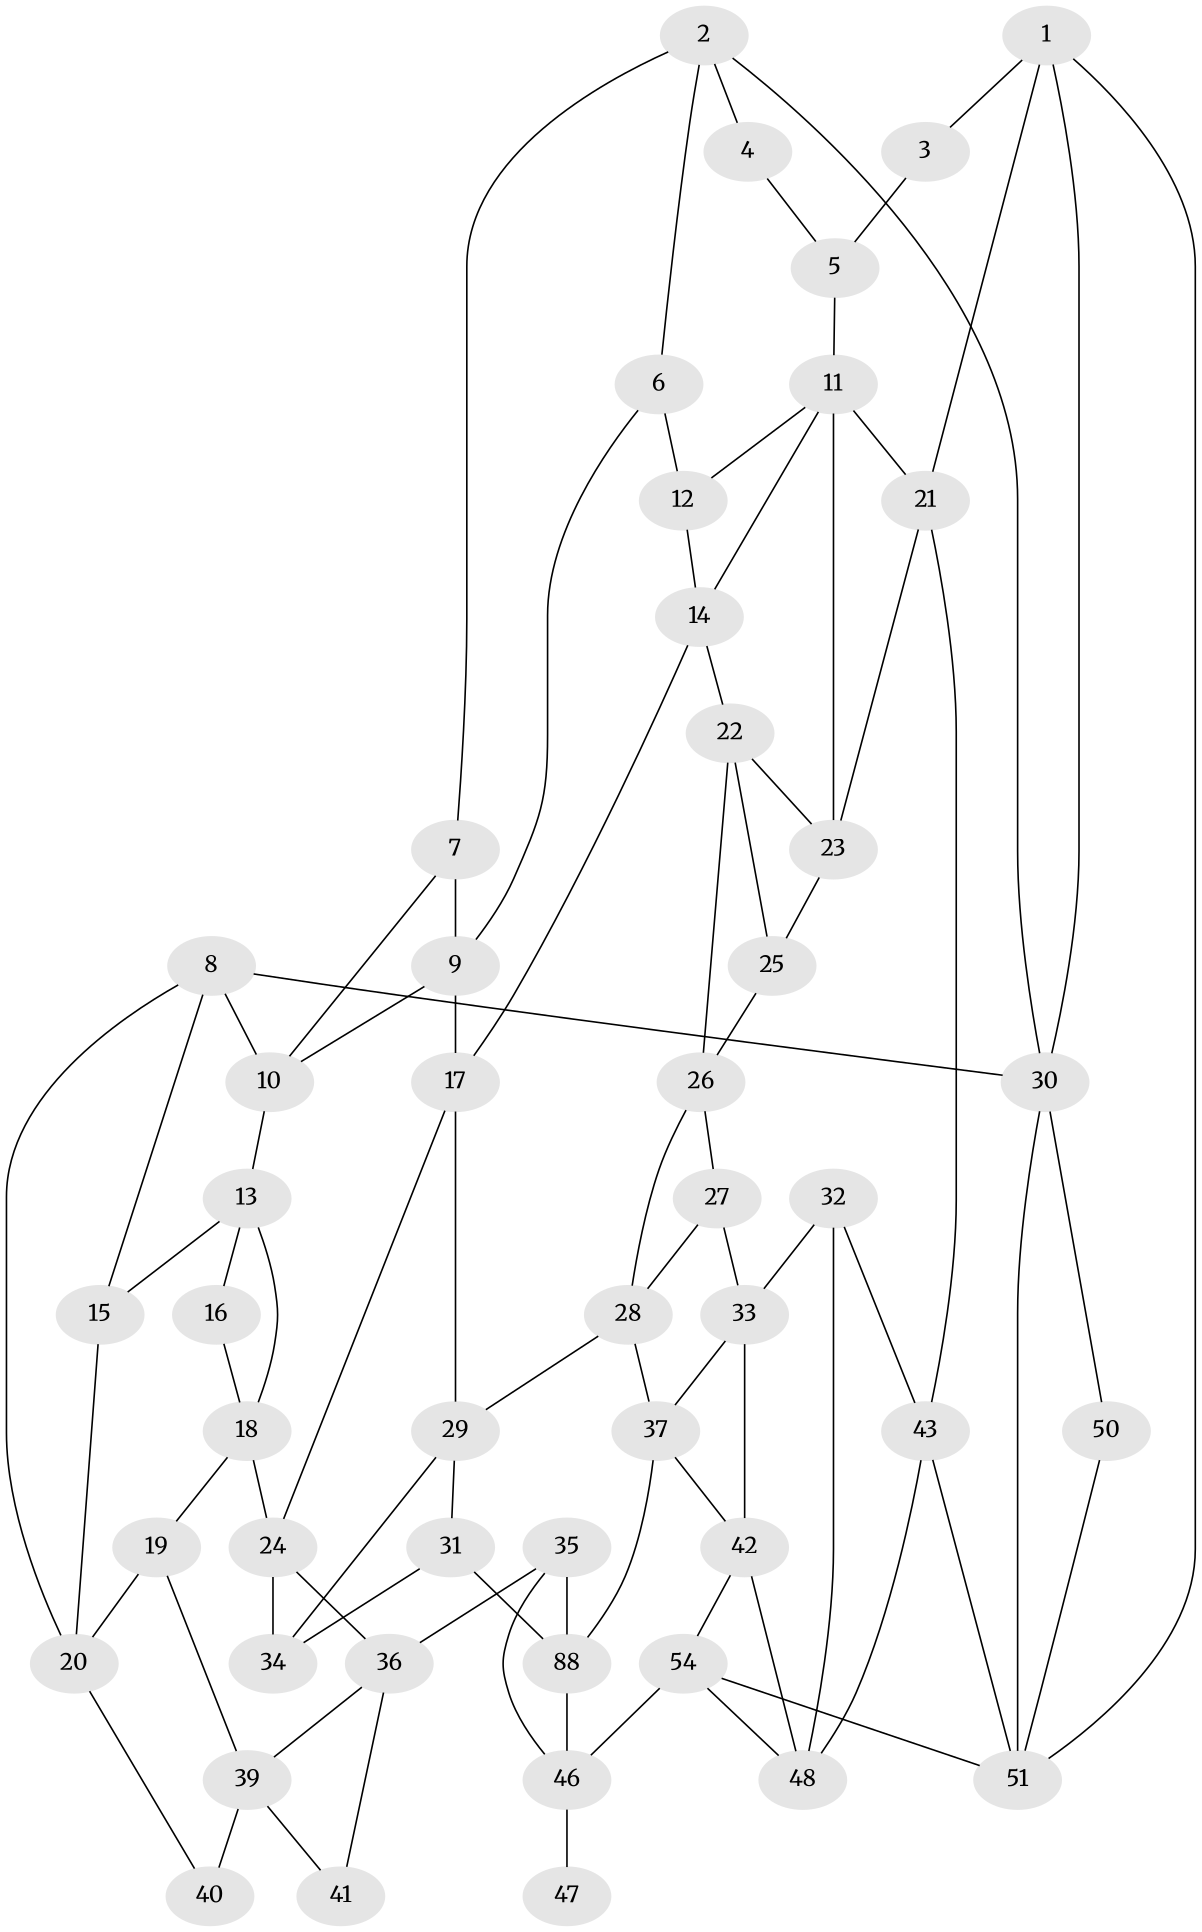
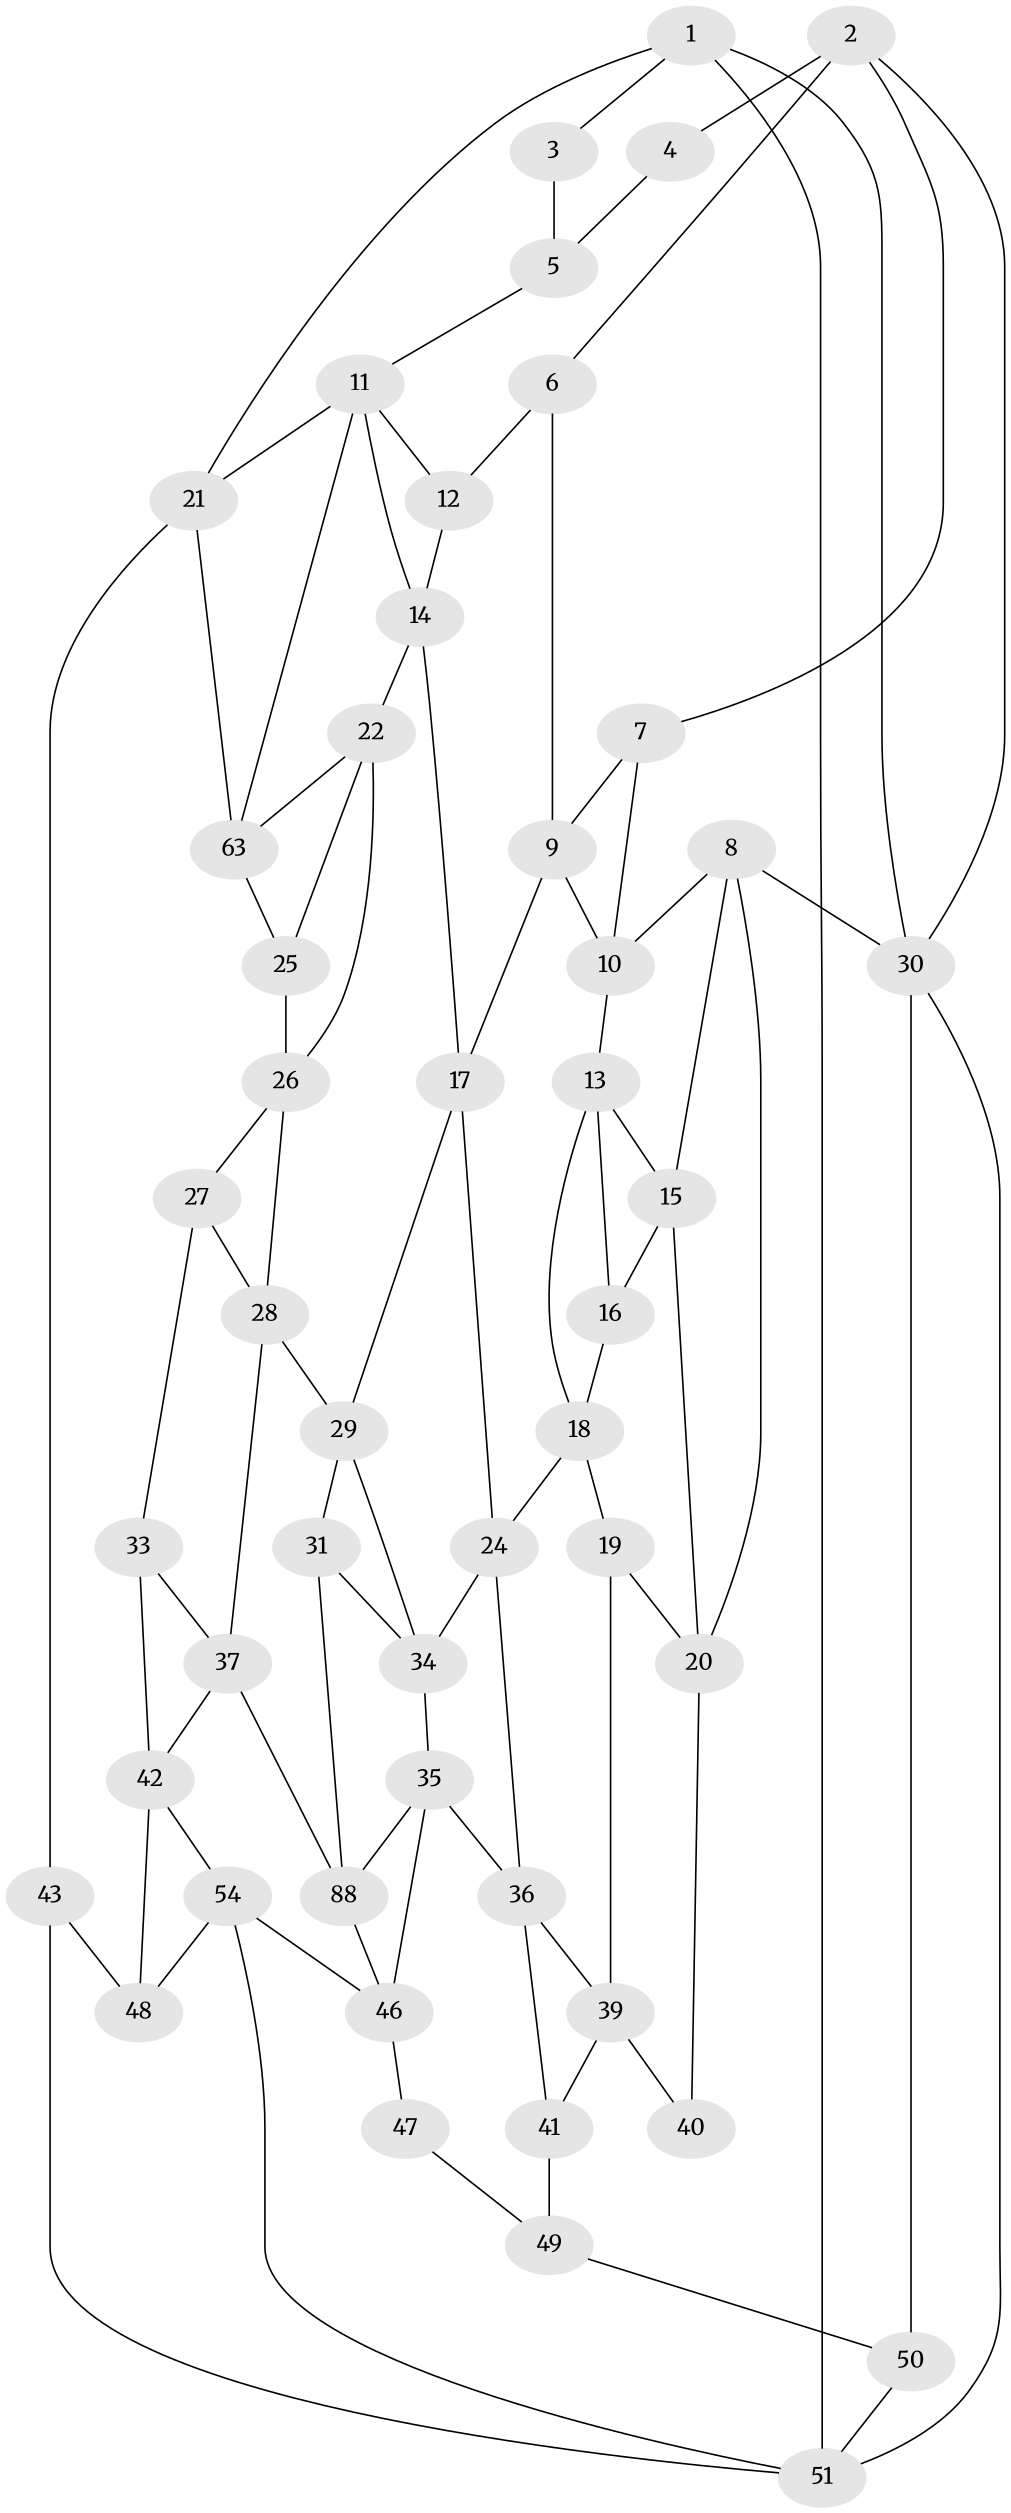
(833, 850) -> (234, 850)
(833, 1199) -> none
none -> (641, 1257)
none -> (426, 1722)
none -> (549, 2245)
